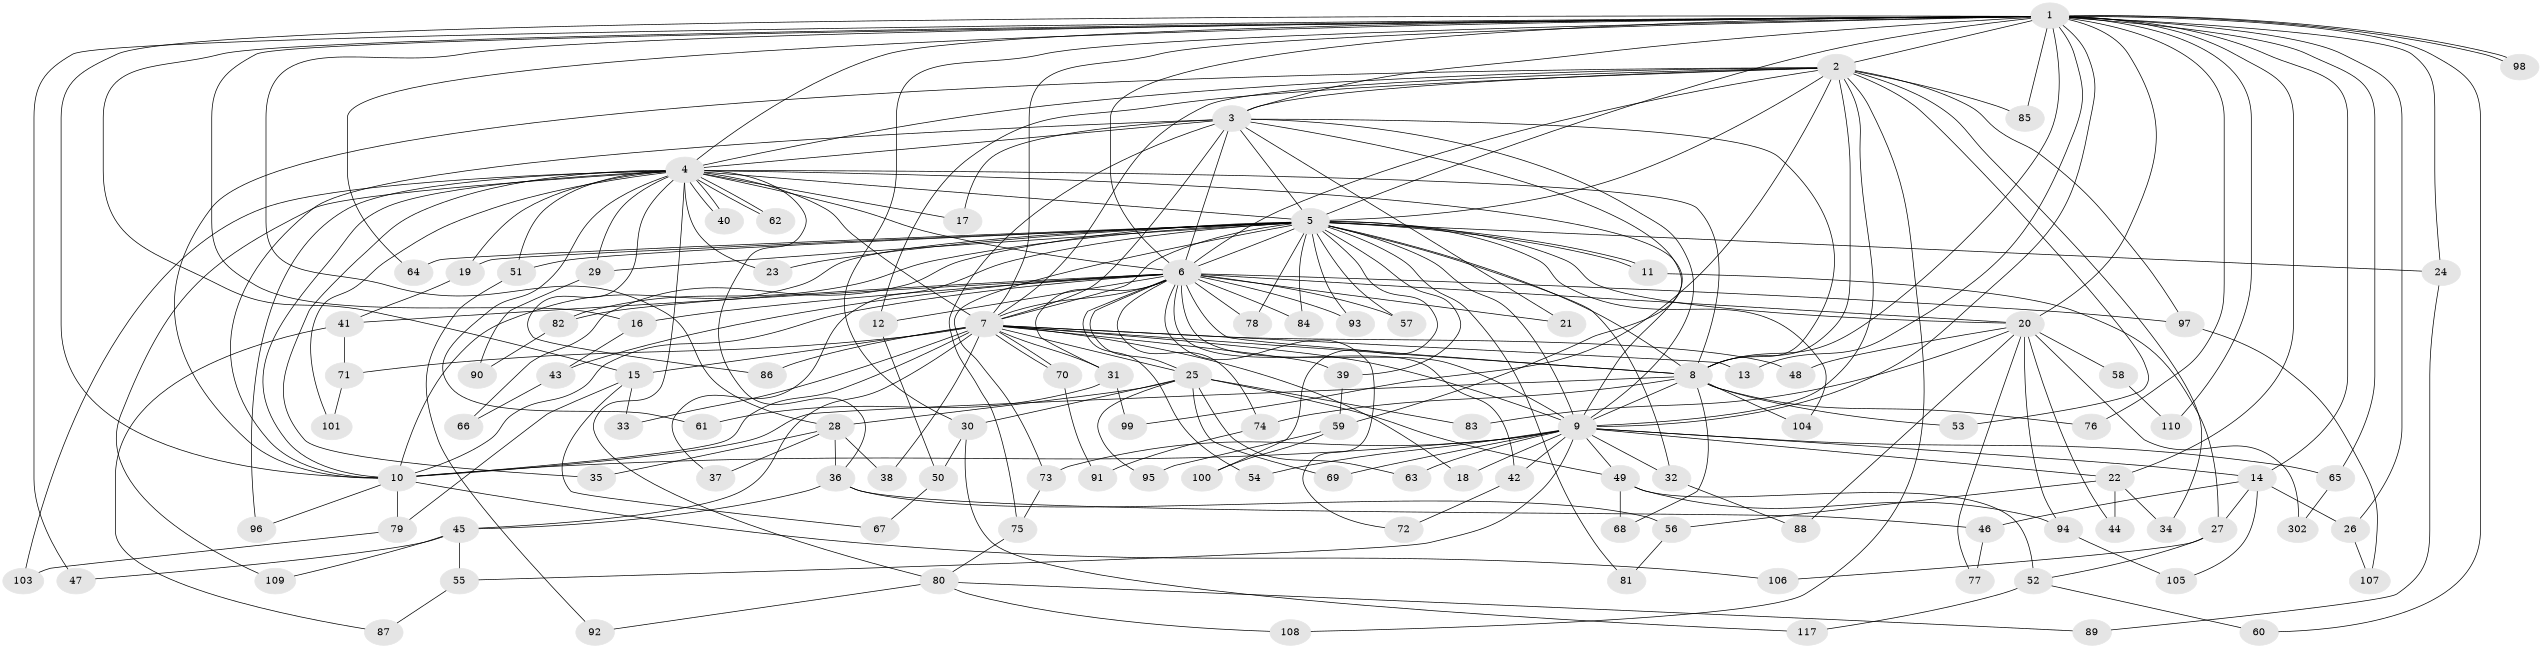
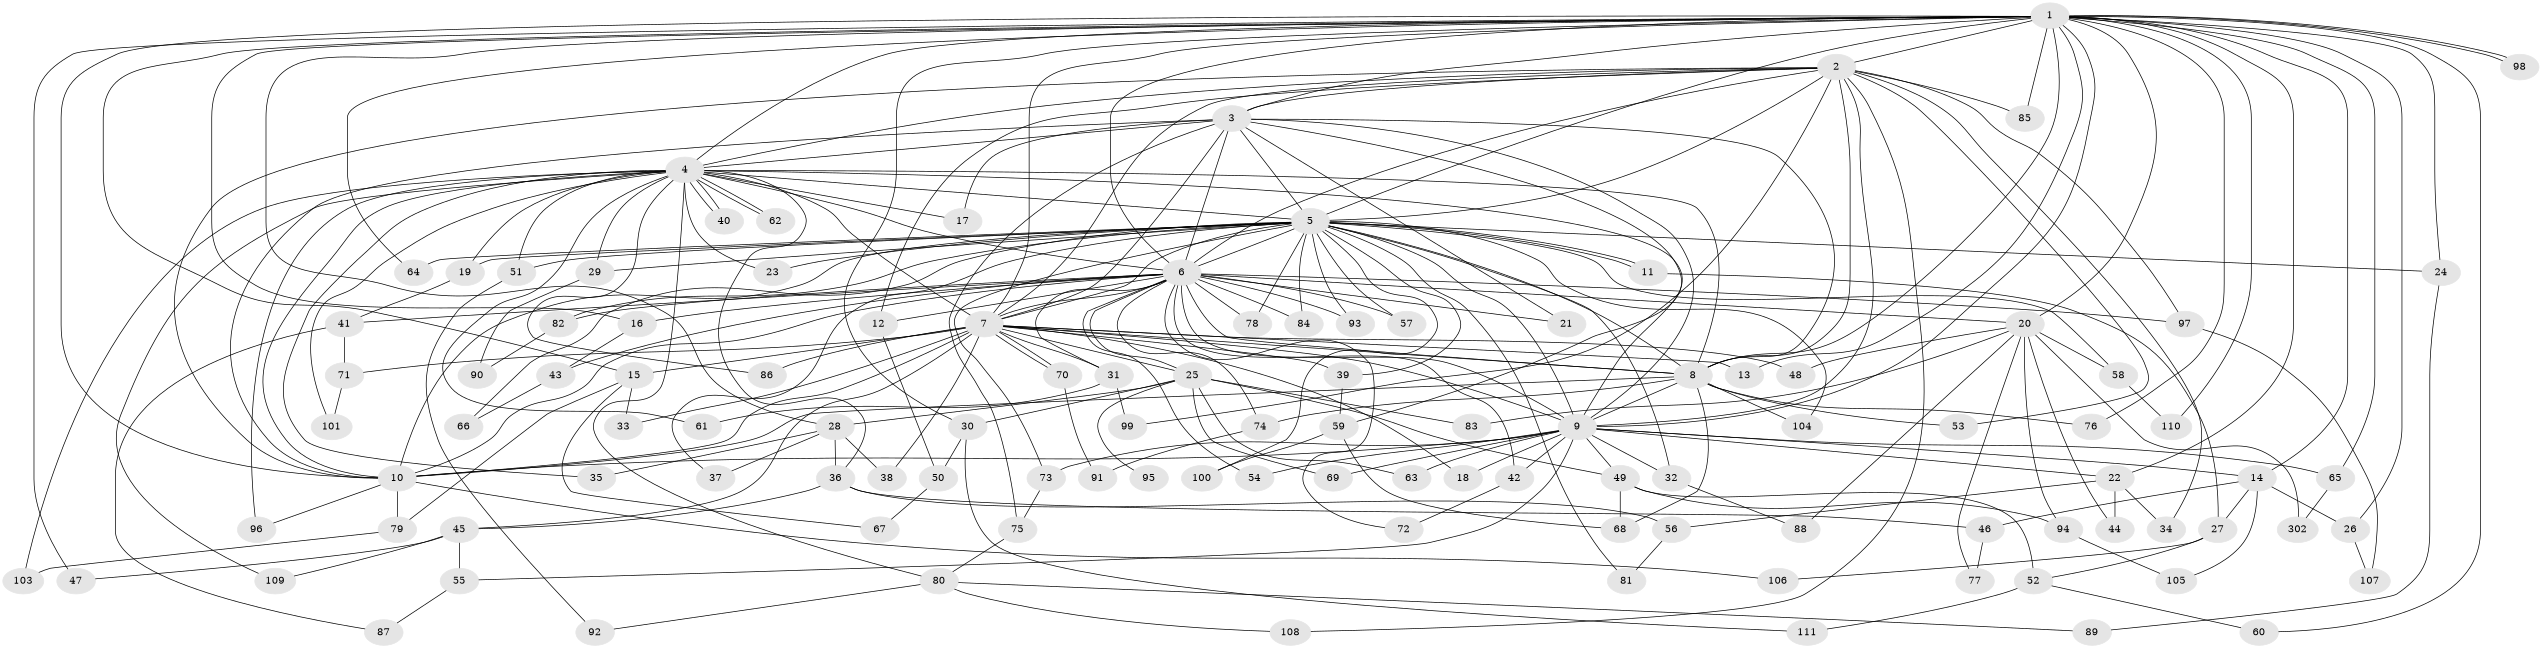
(1627, 293) -> (1723, 299)
(1242, 450) -> (1438, 508)
(1807, 633) -> (1807, 633)
